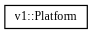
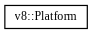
(46, 17) -> (46, 17)
